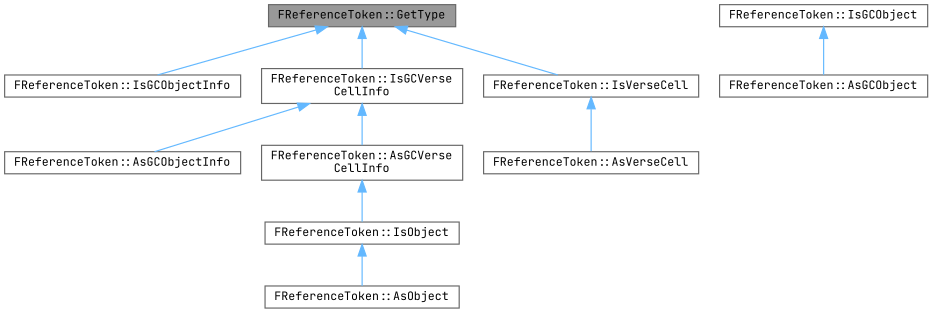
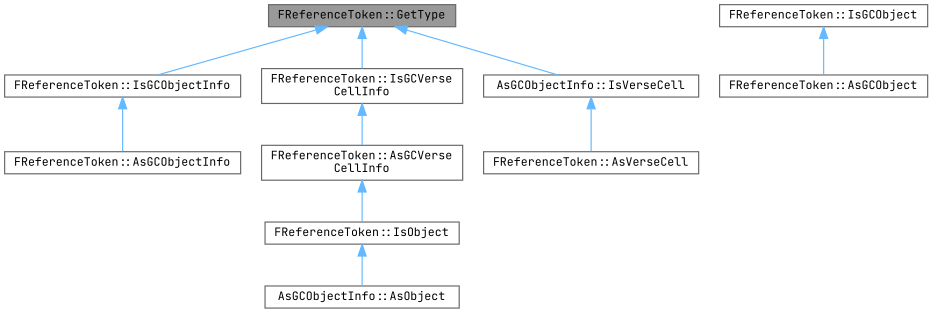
(591, 86) -> (591, 86)
(226, 129) -> (123, 130)
(362, 297) -> (362, 297)
